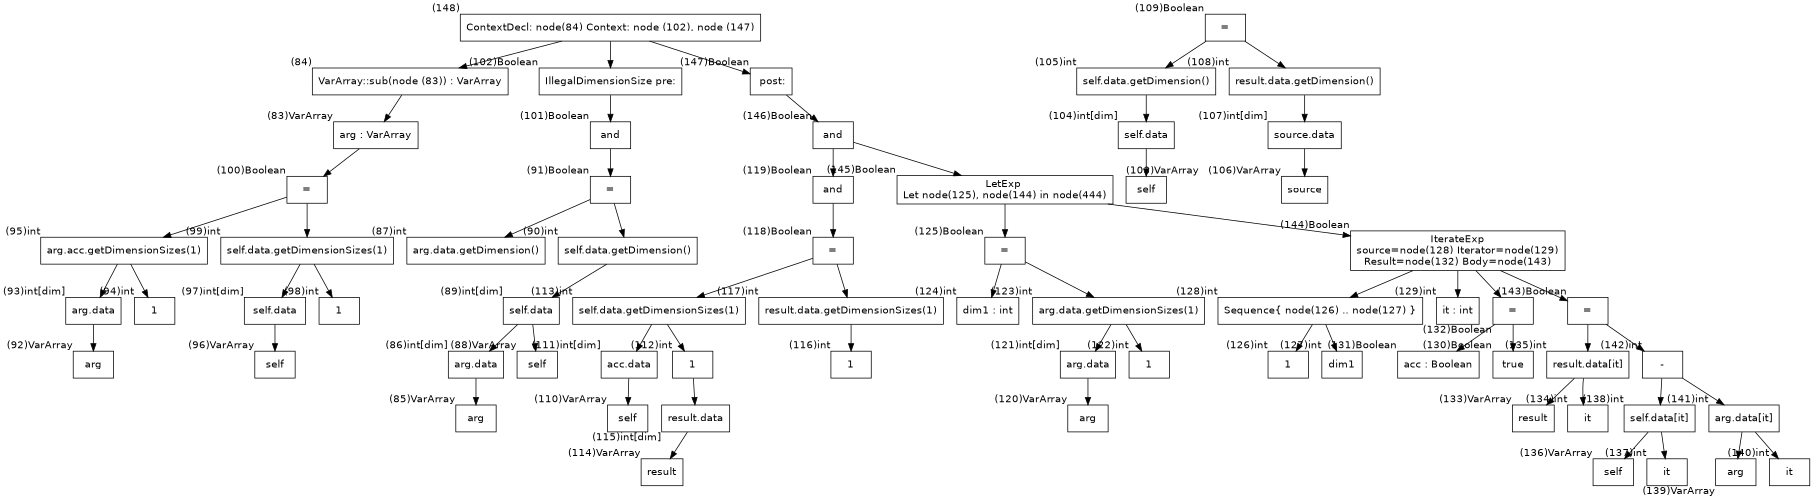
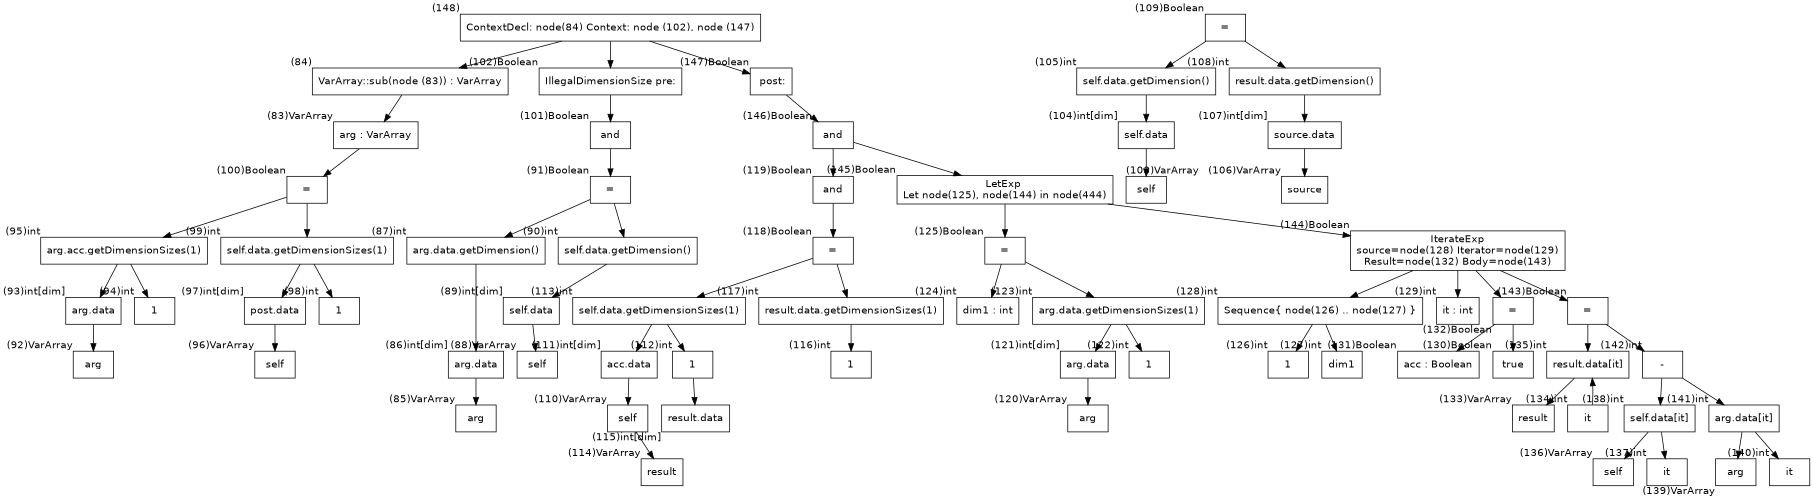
(275, 311) -> (275, 311)
(506, 335) -> (476, 304)
(1583, 388) -> (1593, 395)
(681, 442) -> (643, 442)
